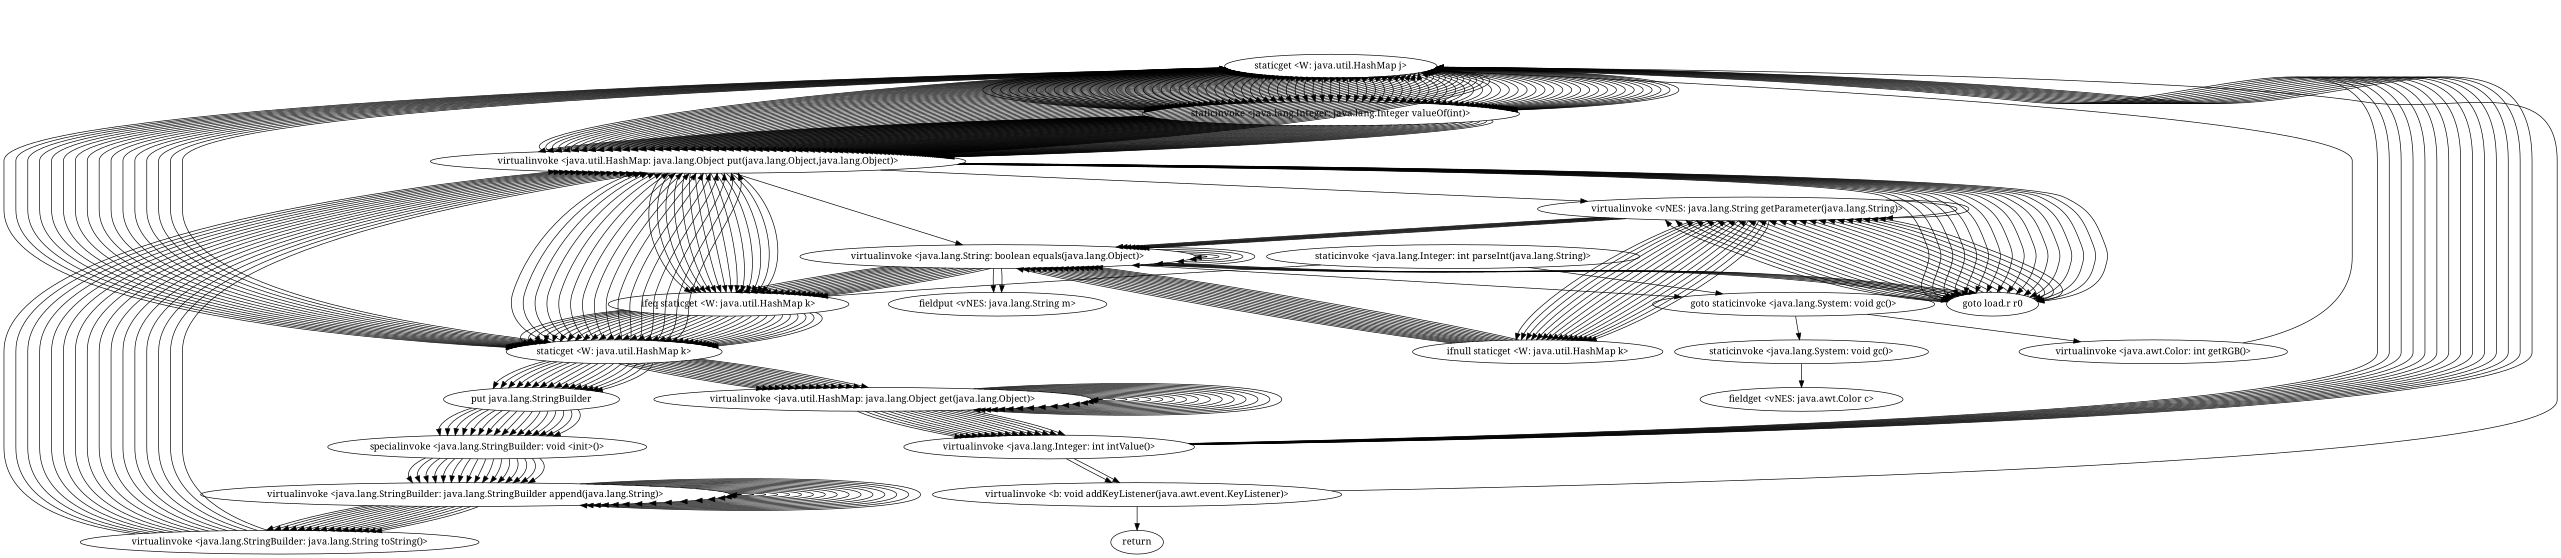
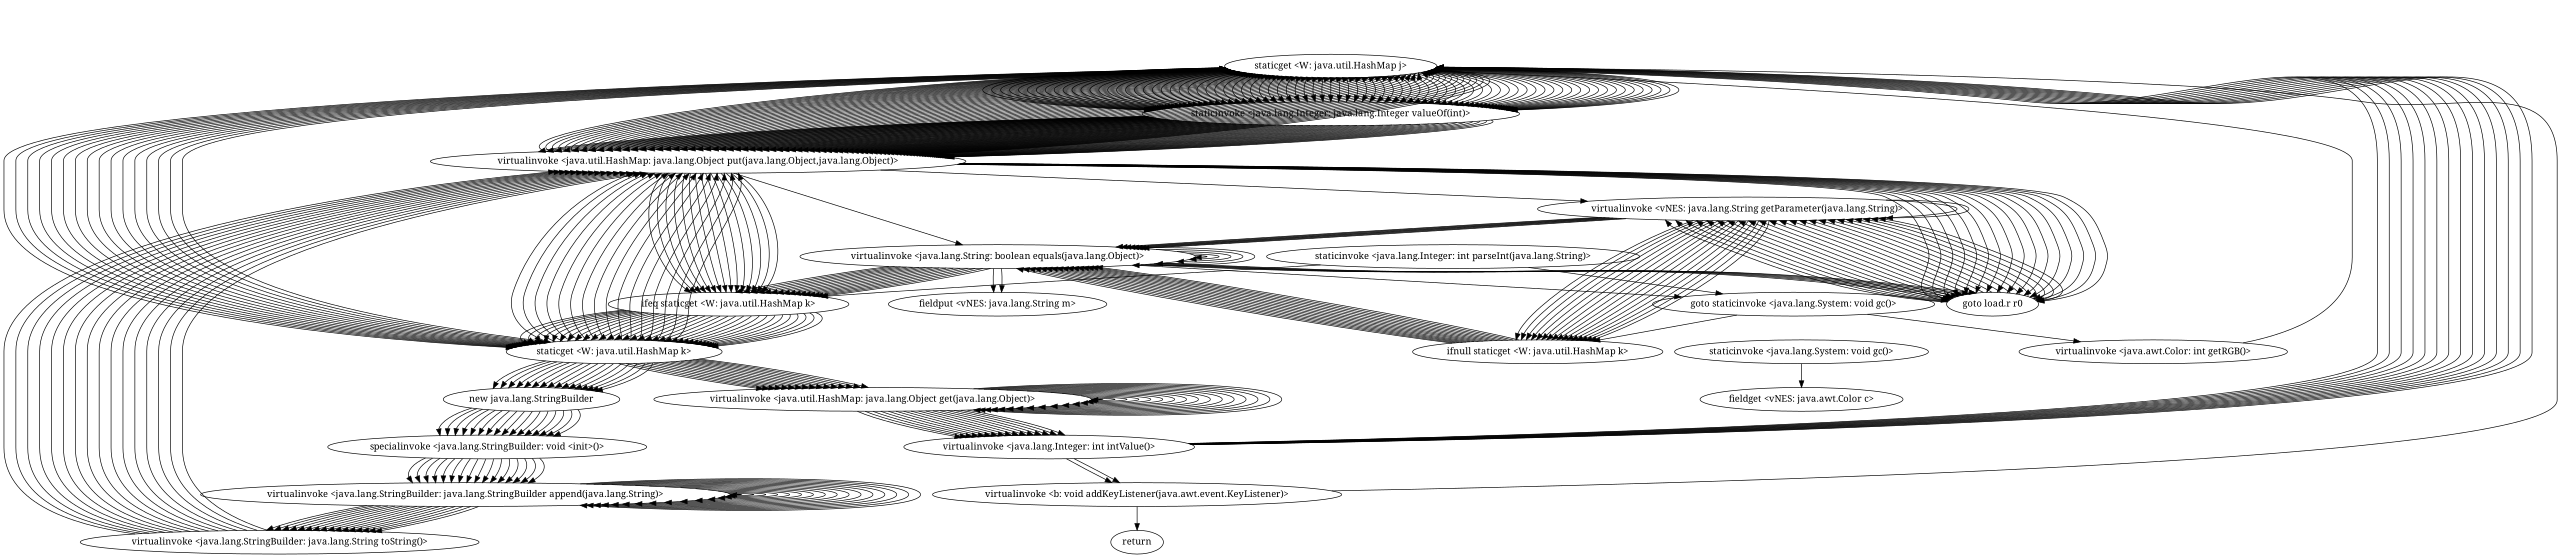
(1797, 325) -> (1668, 327)
(532, 399) -> (532, 399)
